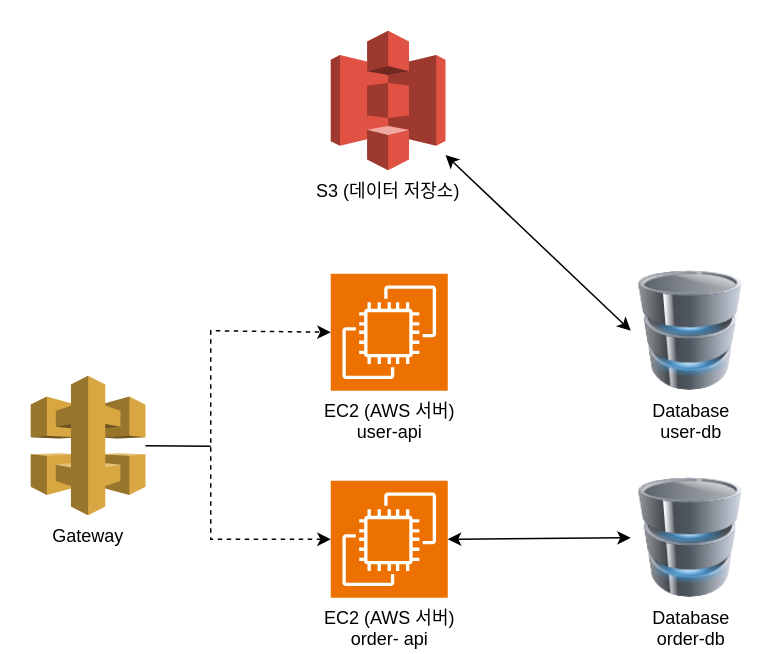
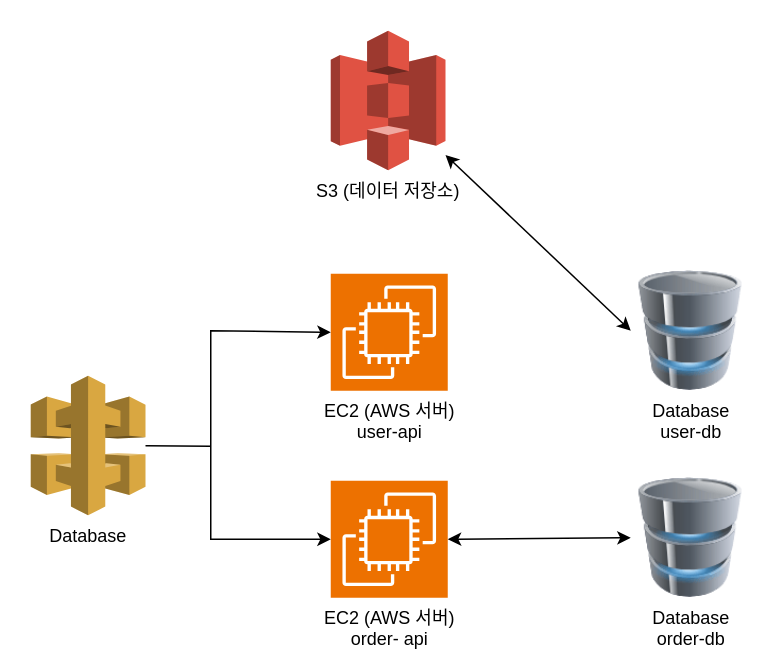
(211, 434) -> (211, 434)
(89, 537) -> (89, 537)
